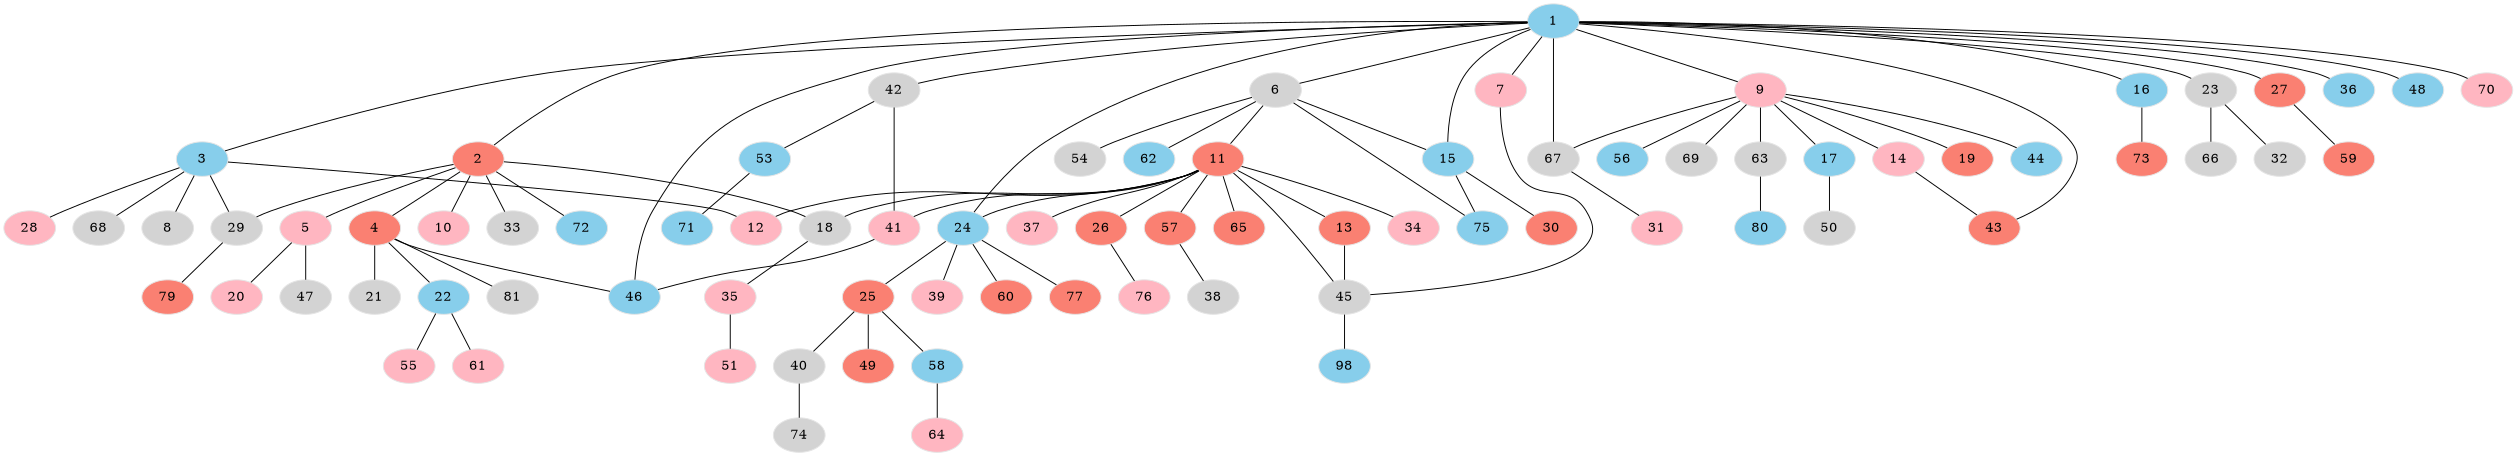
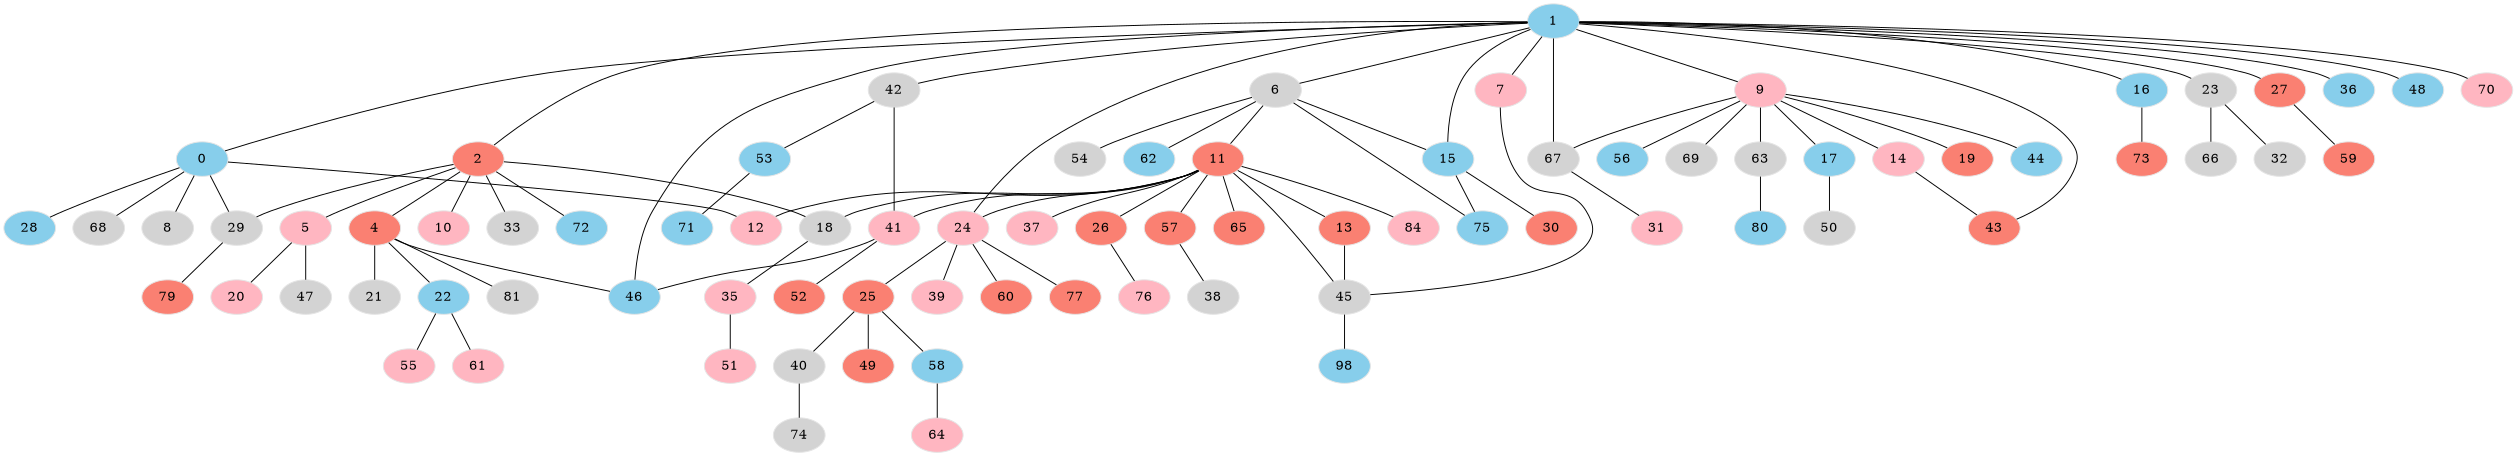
(202, 159) -> (202, 159)
(30, 228) -> (30, 228)
(963, 228) -> (963, 228)
(1414, 228) -> (1414, 228)
none -> (799, 297)
